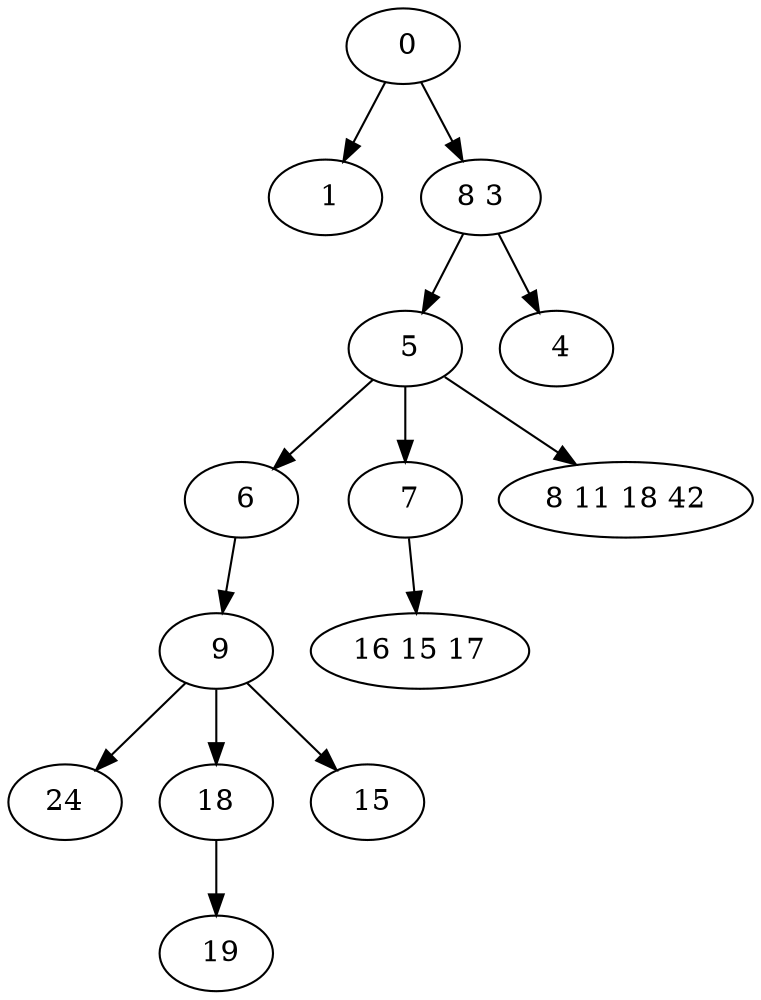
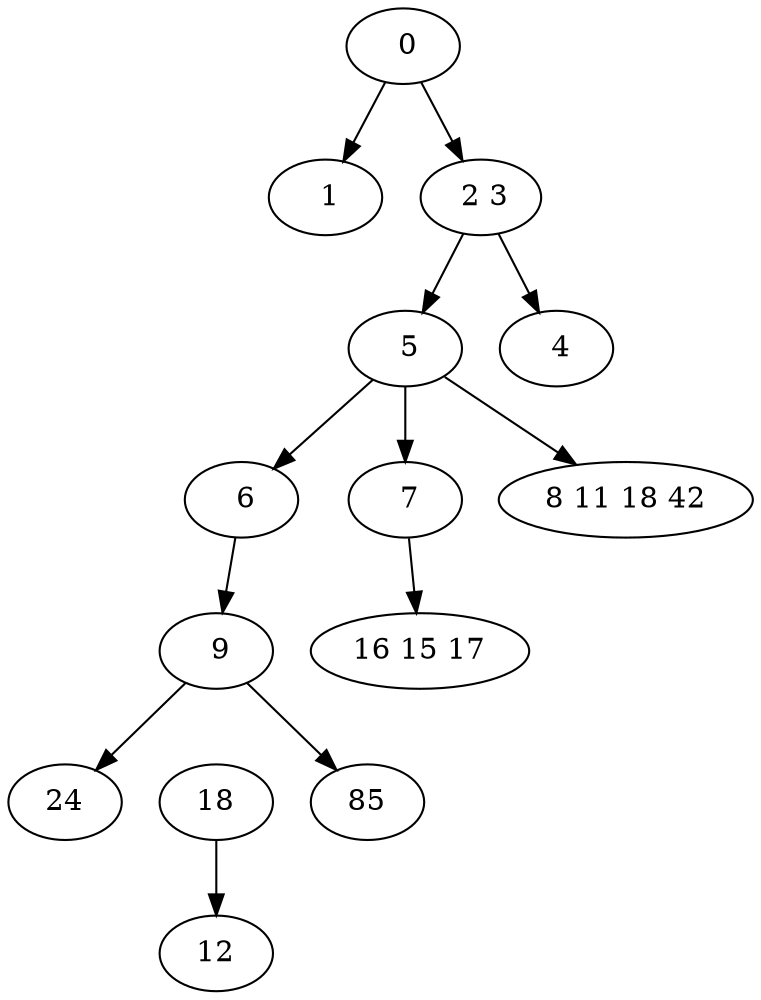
(481, 197) -> (481, 197)
(216, 716) -> none
(367, 802) -> (367, 802)
(216, 953) -> (216, 953)
